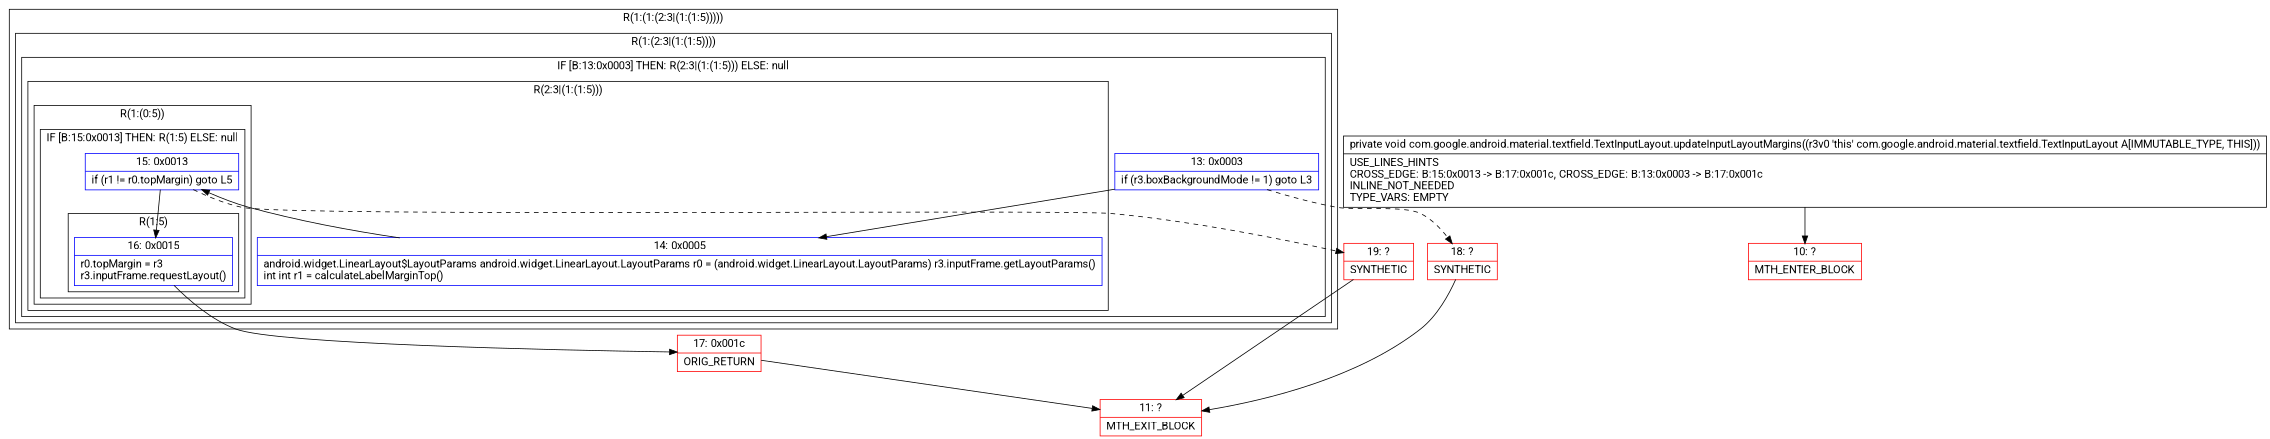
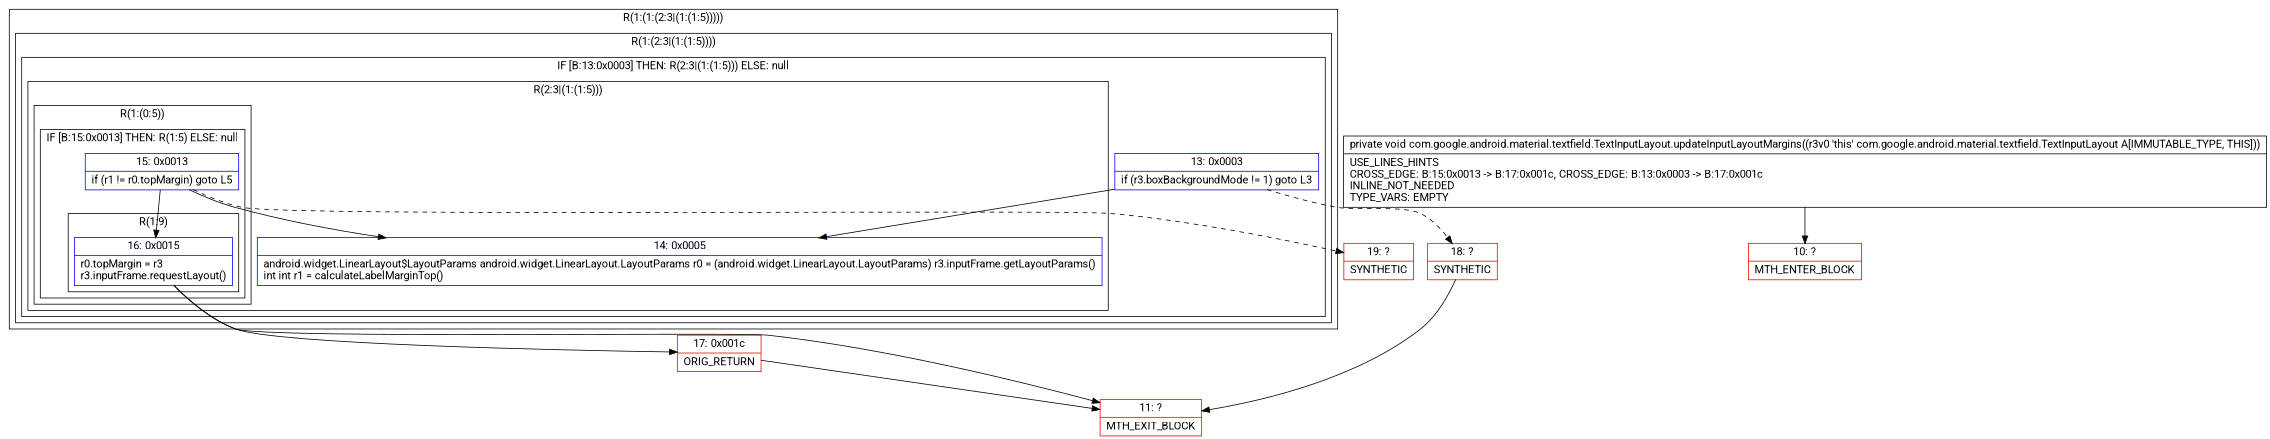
(303, 221) -> (282, 219)
(153, 222) -> (153, 222)
(1268, 337) -> (629, 334)
